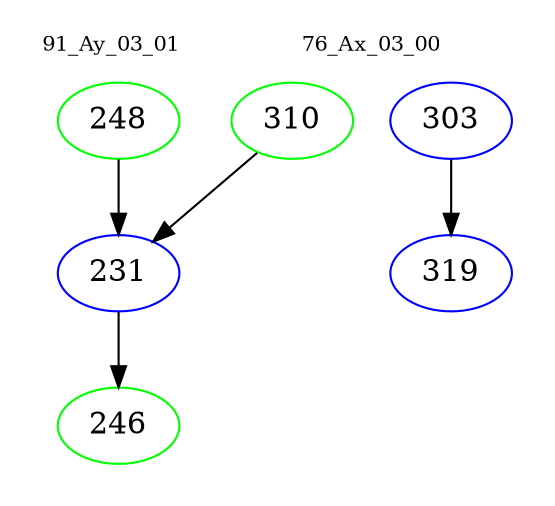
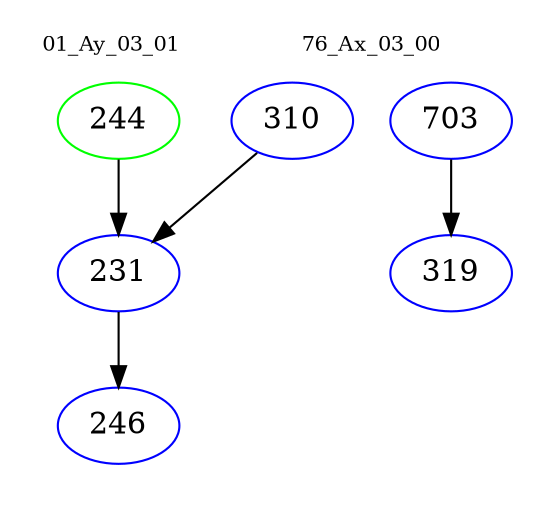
(111, 46) -> (111, 46)
(119, 121) -> (119, 121)
(292, 121) -> (292, 121)
(451, 121) -> (451, 121)
(119, 426) -> (119, 426)
